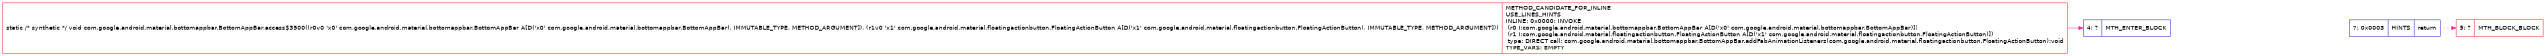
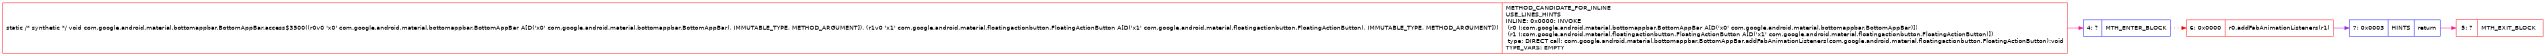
none -> (2260, 28)
(2446, 28) -> (2446, 28)
(2509, 28) -> (2509, 28)
